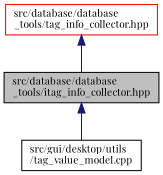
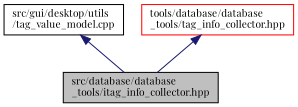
(82, 20) -> (218, 20)
(82, 127) -> (106, 57)
